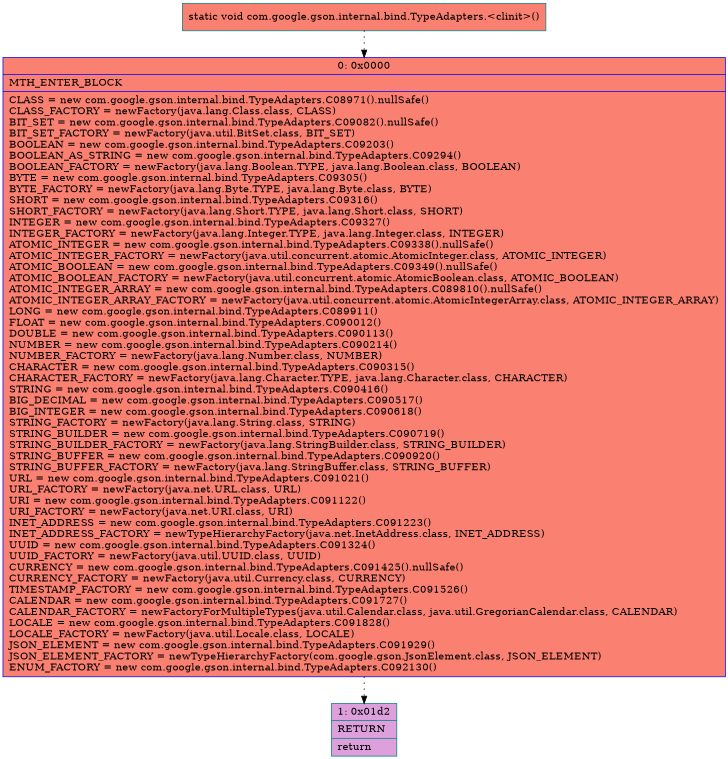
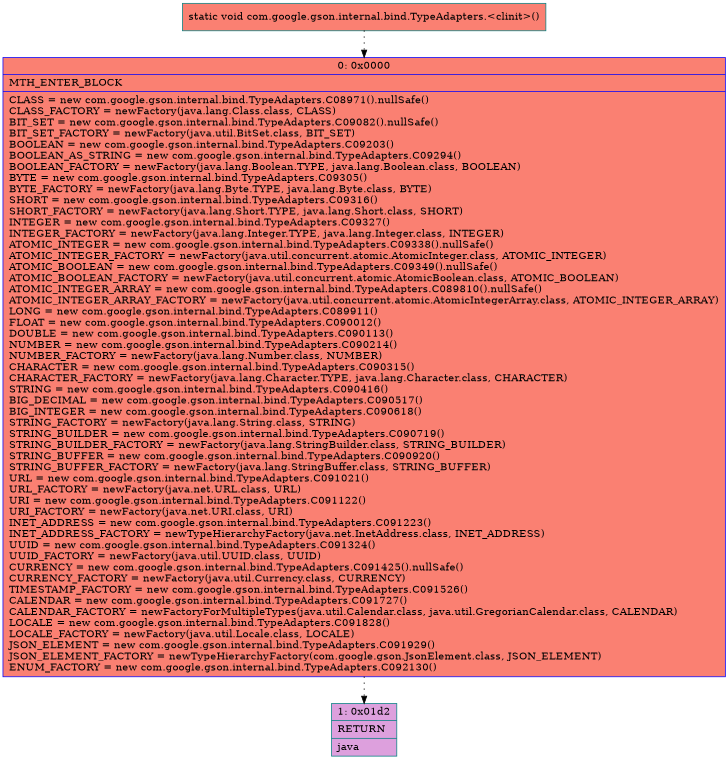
(355, 747) -> (349, 747)
